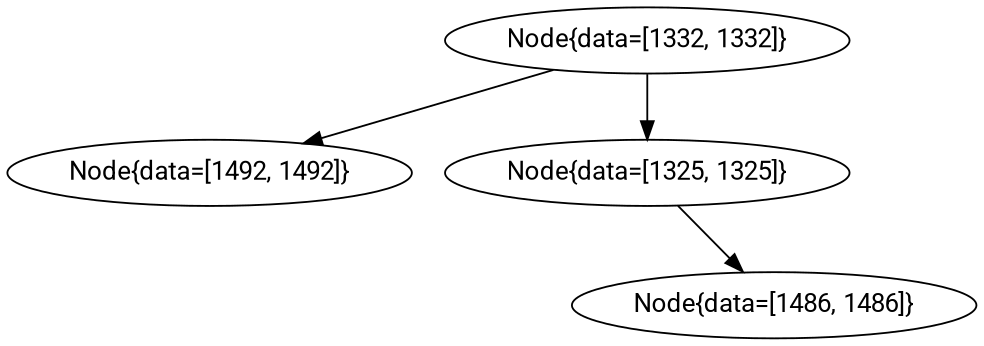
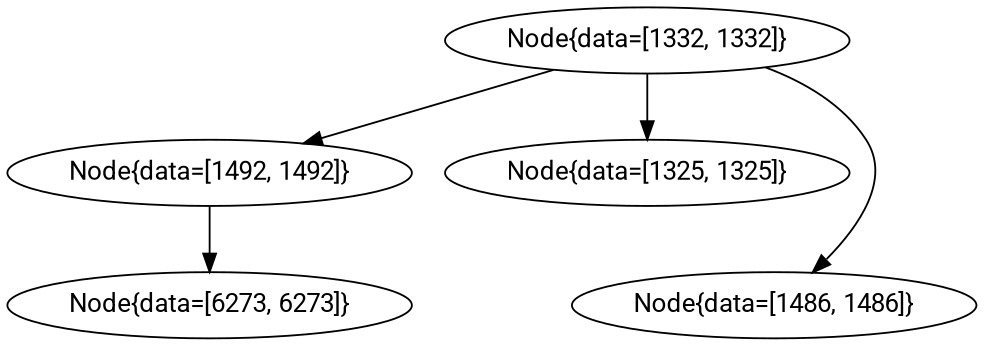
(704, 232) -> (868, 144)
none -> (210, 305)
